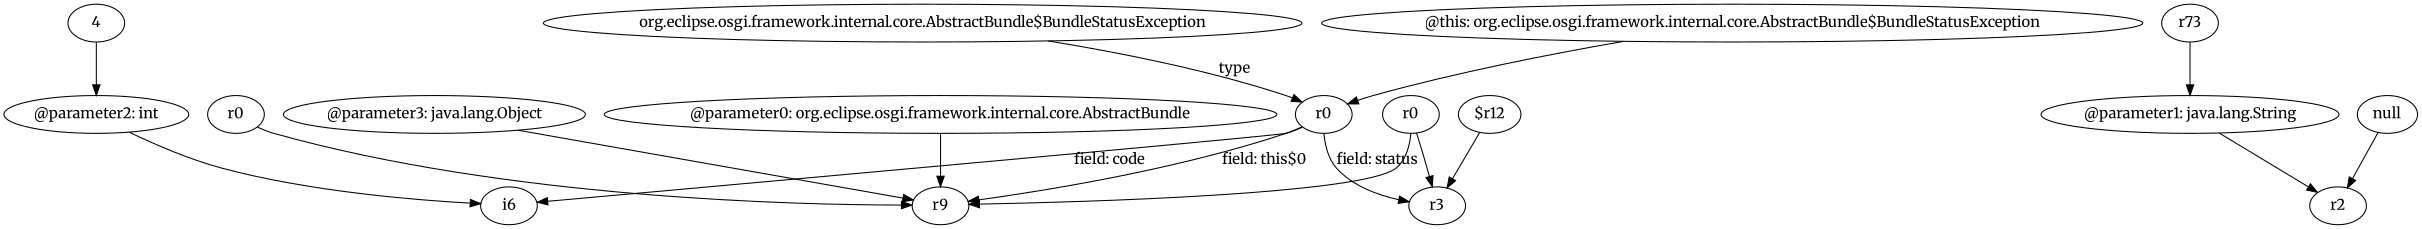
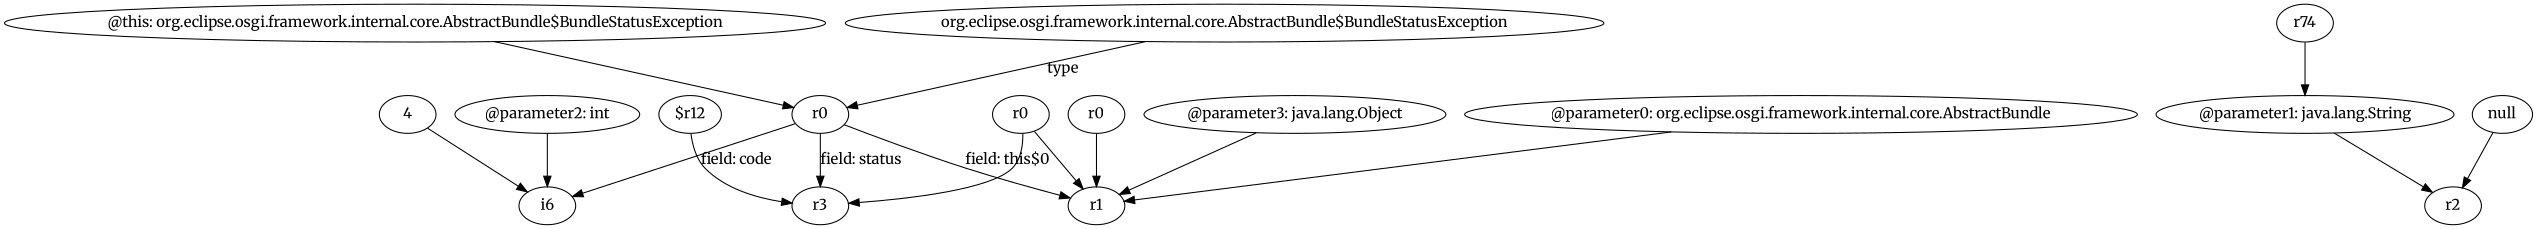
(2190, 23) -> (2305, 23)
(96, 64) -> (473, 157)
(941, 206) -> (1097, 206)
